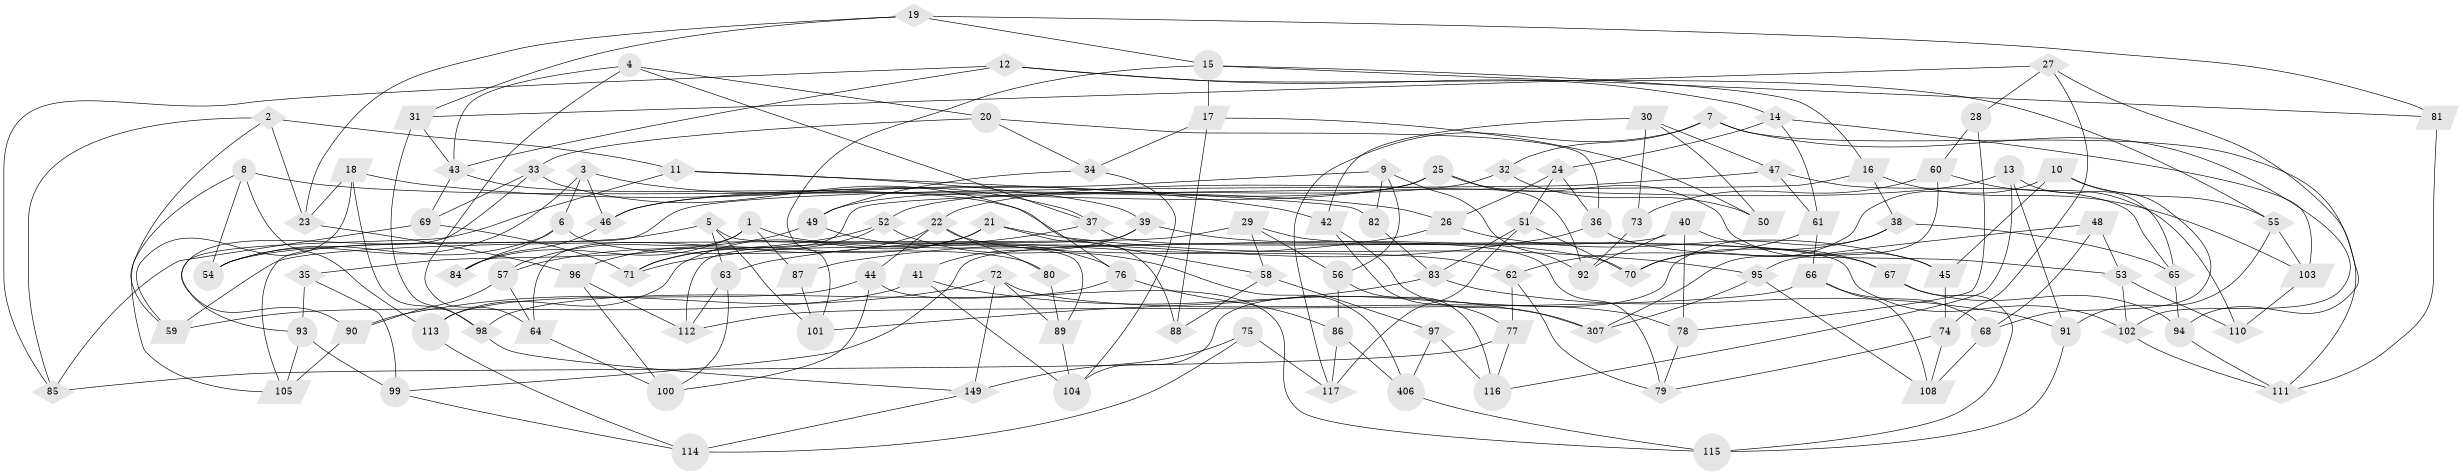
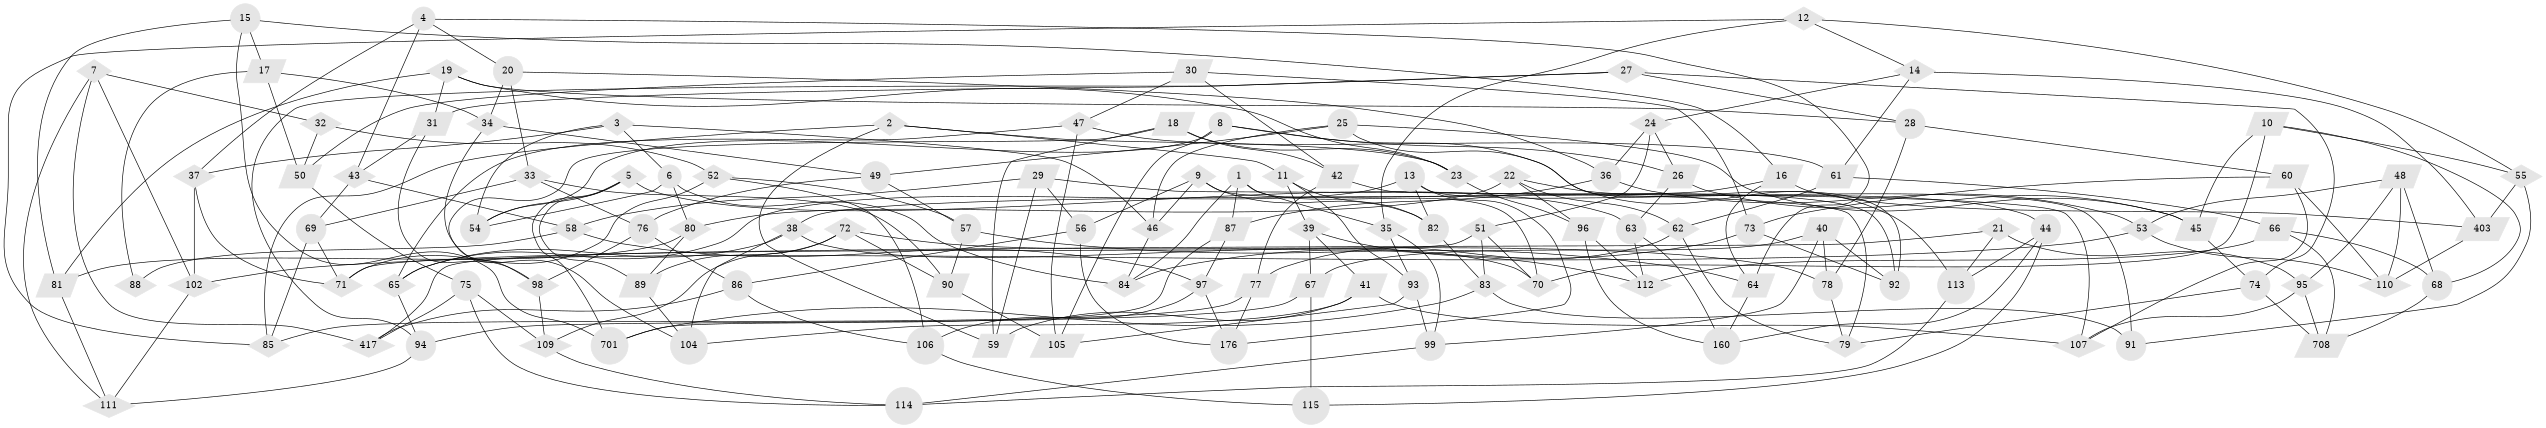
(1062, 40) -> (1176, 105)
(728, 112) -> (1558, 69)
(1628, 194) -> (1423, 206)
none -> (2399, 232)
none -> (378, 240)
none -> (1435, 254)
none -> (365, 259)
none -> (1212, 266)
(1150, 268) -> none
(2308, 276) -> (2482, 229)
(816, 332) -> (610, 346)
(1596, 332) -> (2079, 346)
(666, 392) -> (1722, 346)
(973, 392) -> (546, 346)
(1331, 392) -> (369, 346)
(1406, 392) -> (925, 346)
(1493, 392) -> (1229, 346)
(1928, 392) -> (2322, 346)
(1919, 440) -> none
